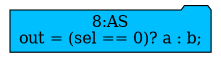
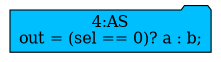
(111, 31) -> (111, 31)
